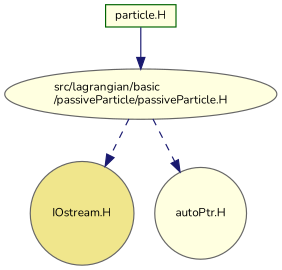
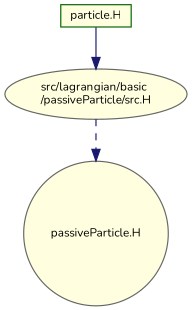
(141, 94) -> (96, 94)
(82, 213) -> none
(201, 213) -> (96, 234)
